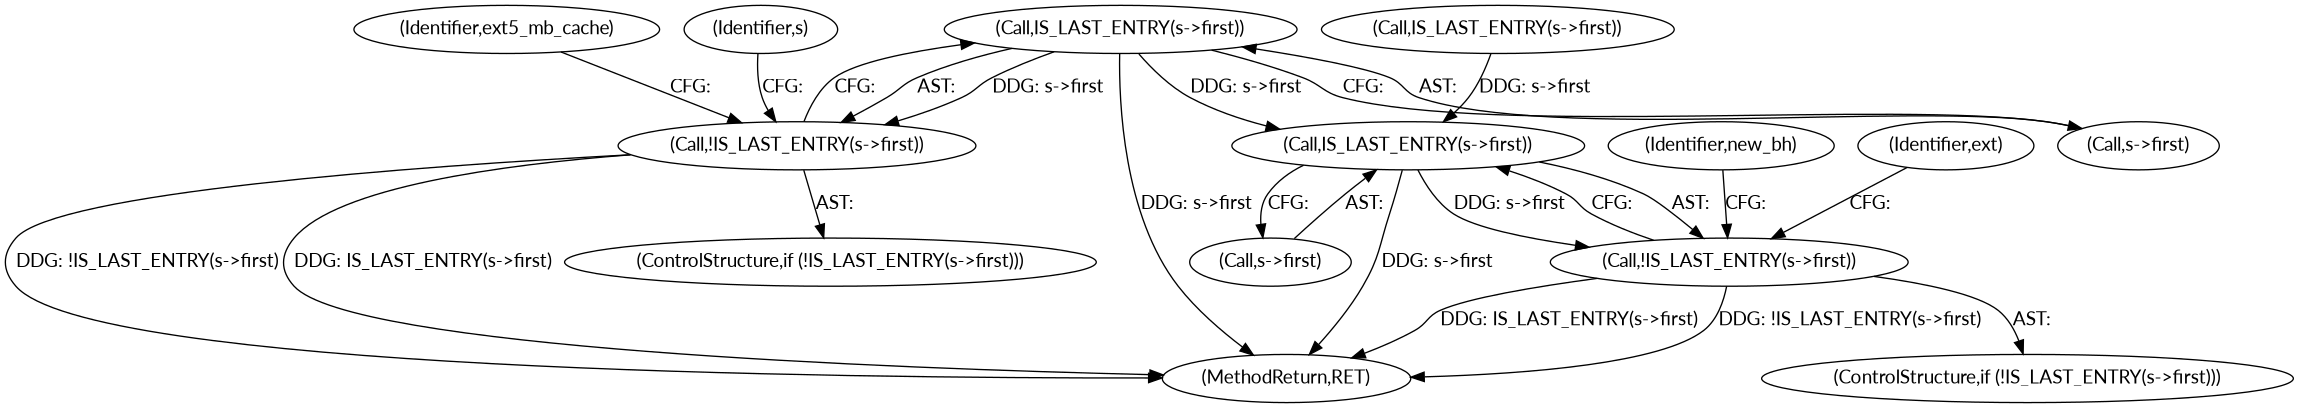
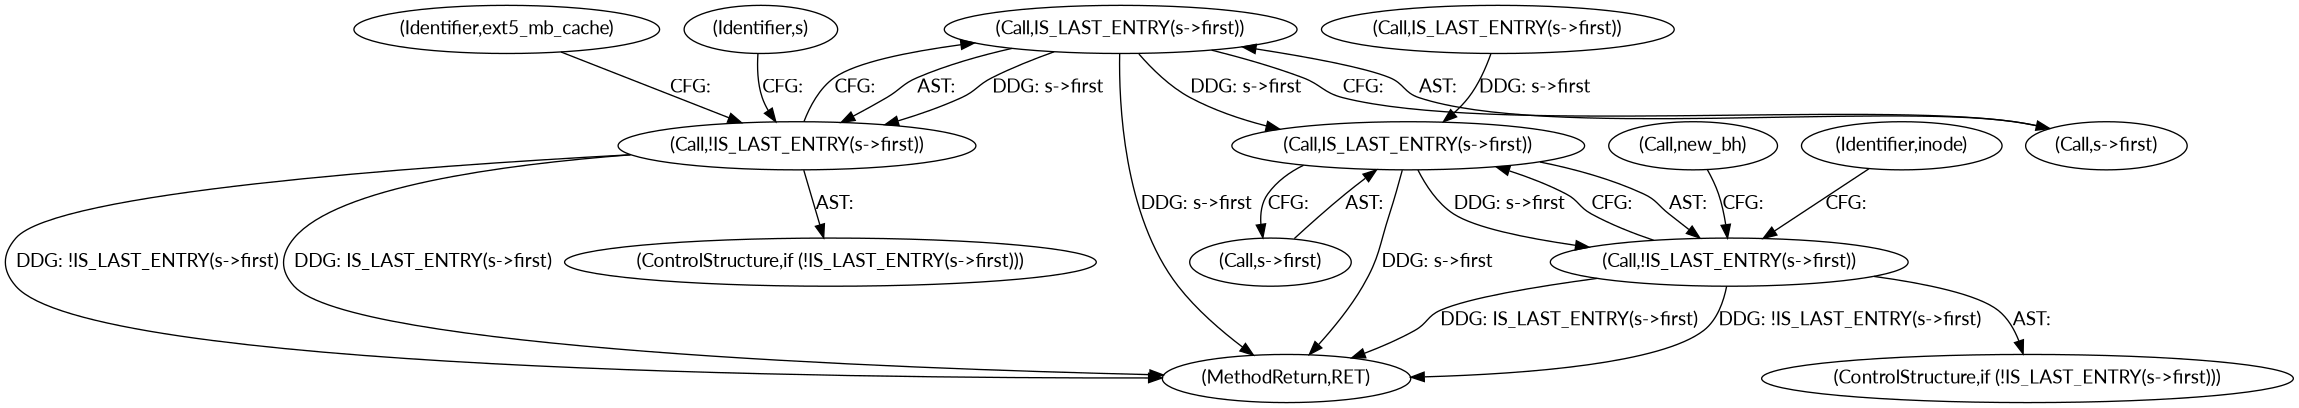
(1721, 146) -> (1693, 146)
(1946, 146) -> (1902, 146)
